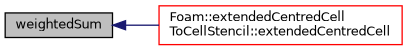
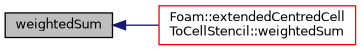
(281, 25) -> (257, 25)
